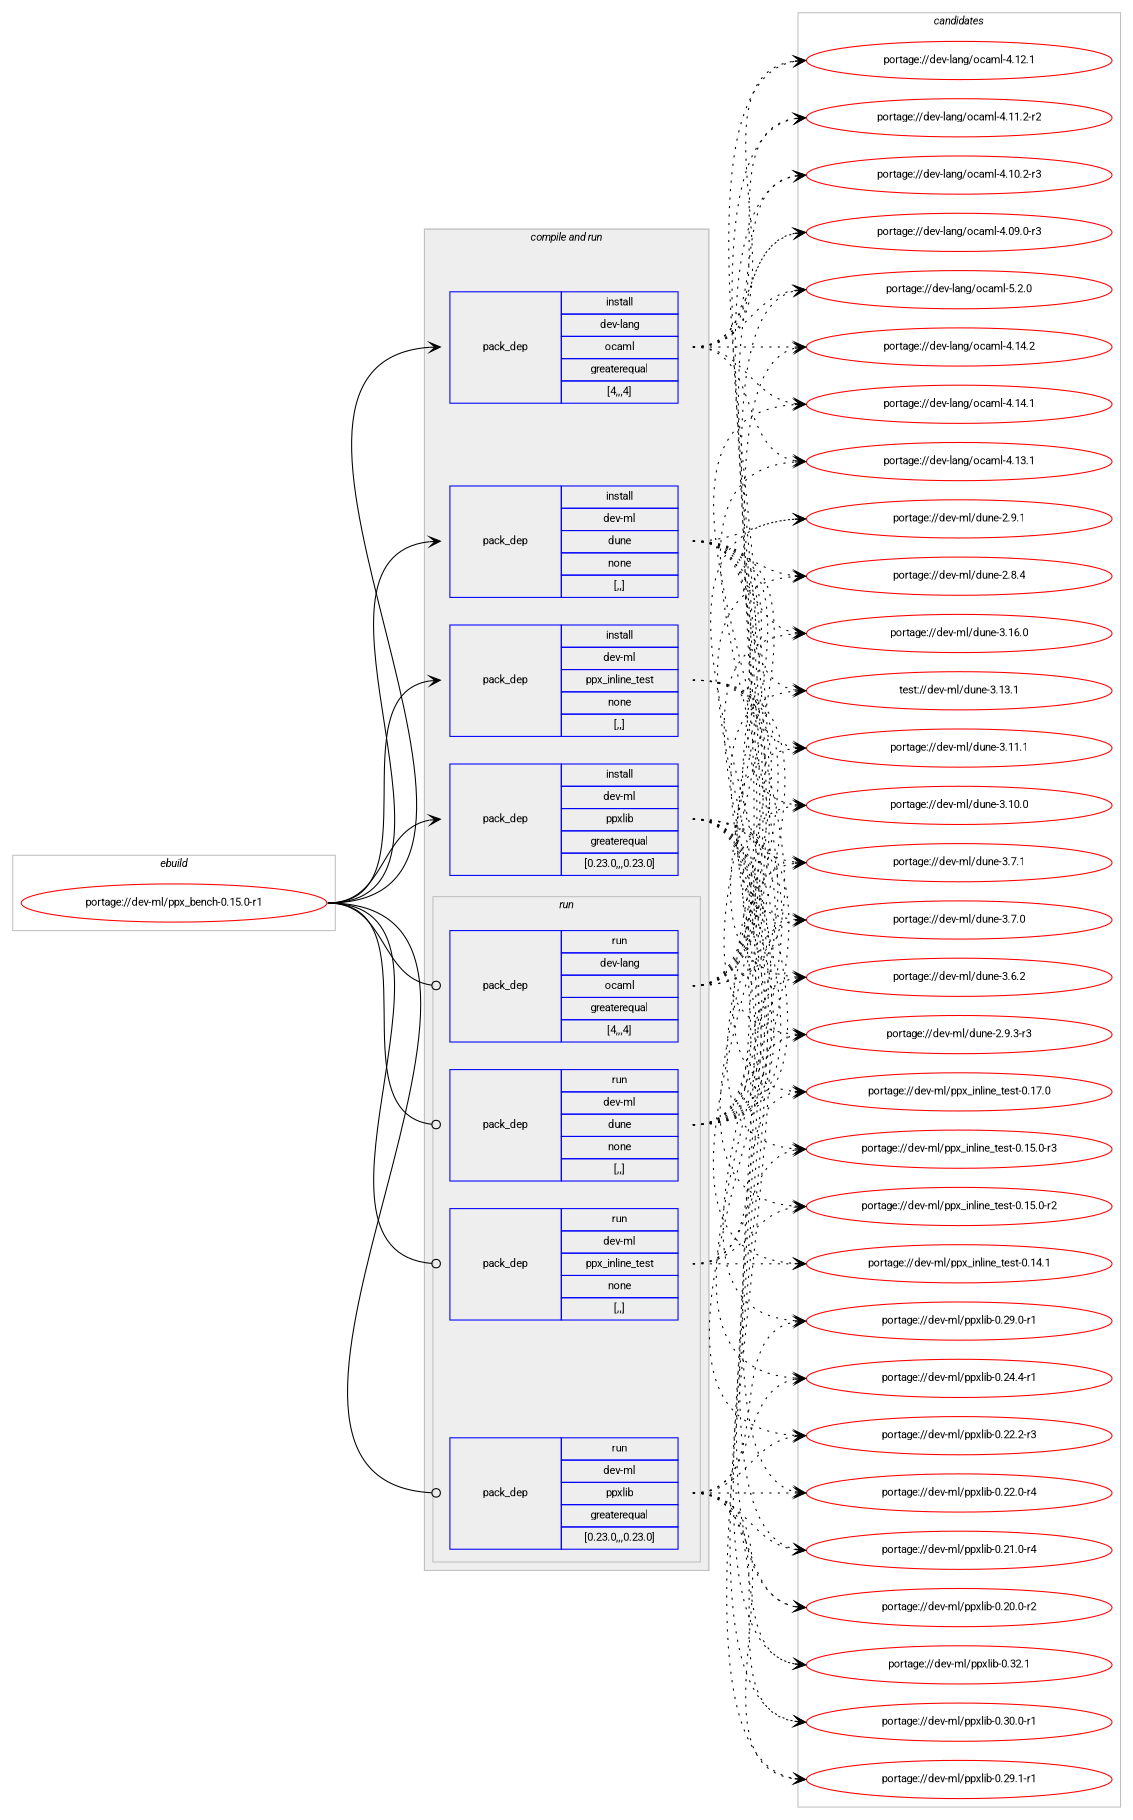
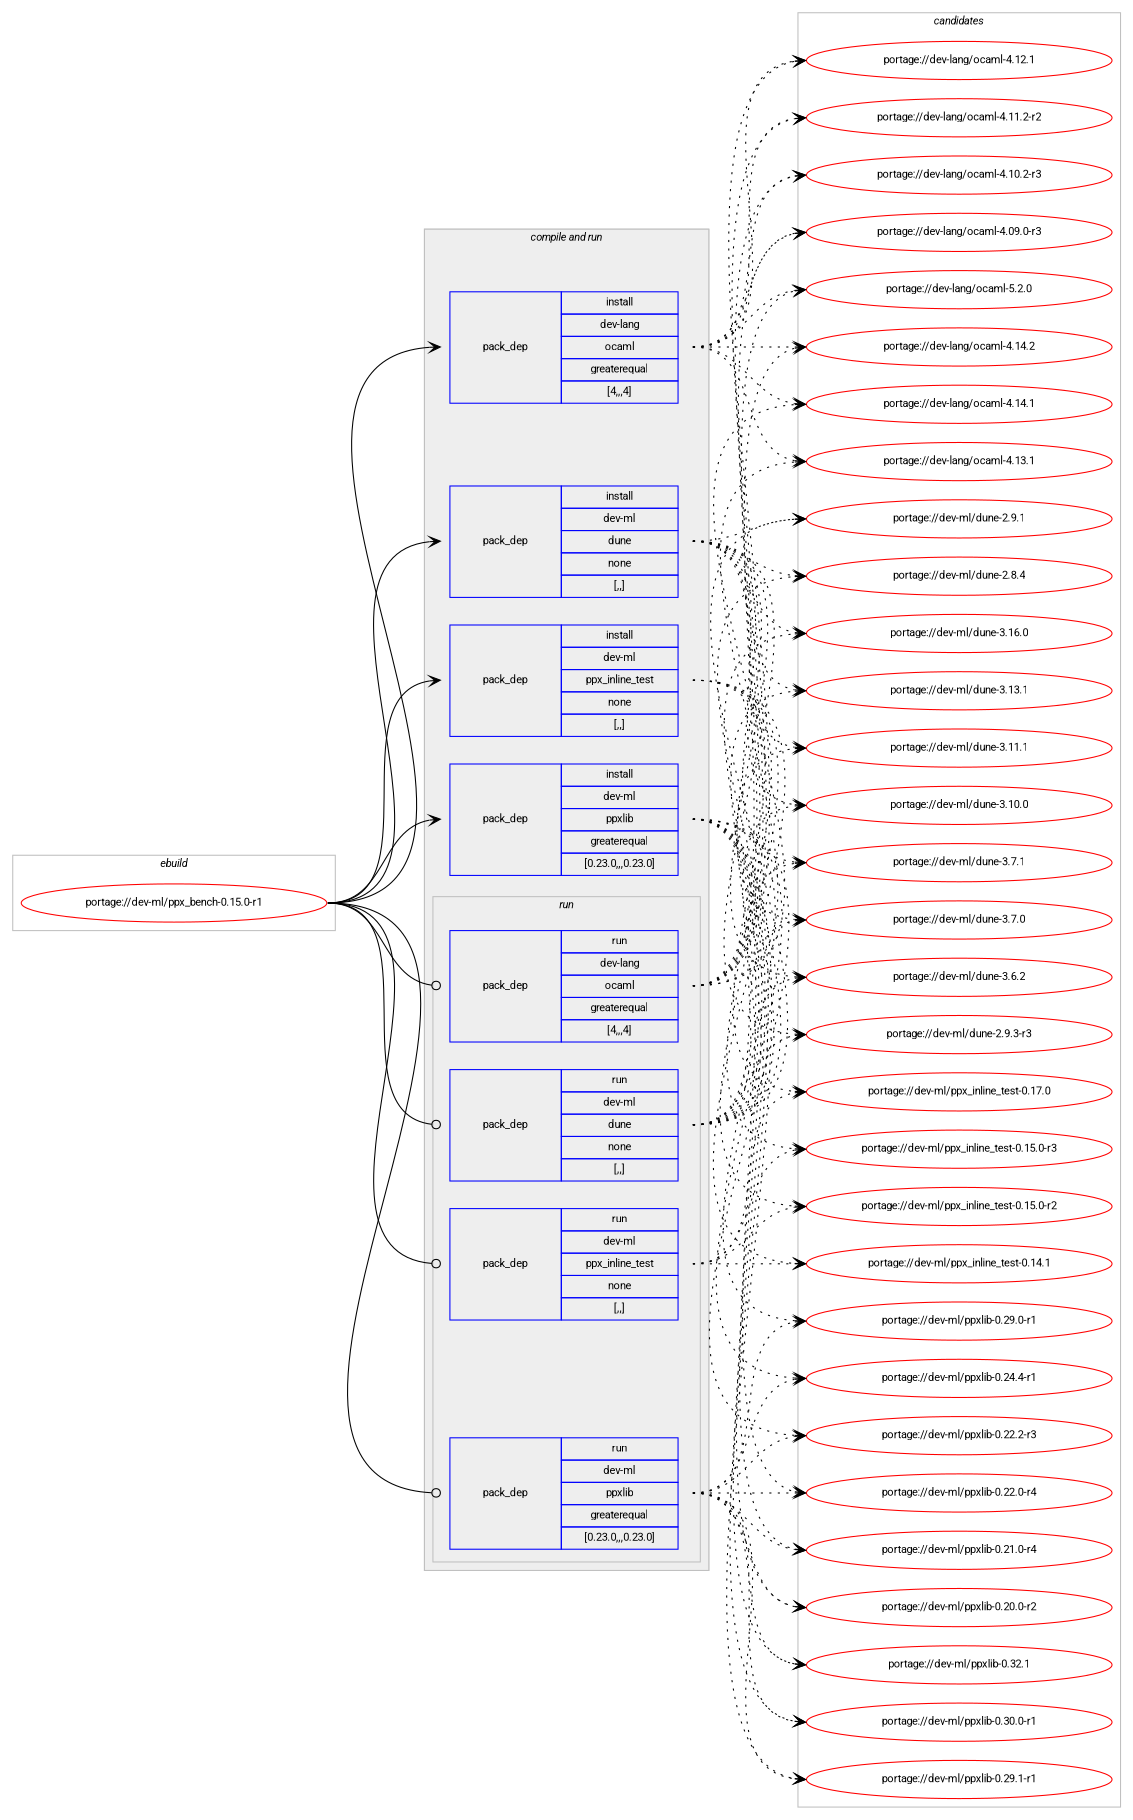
(959, 691) -> (959, 691)
